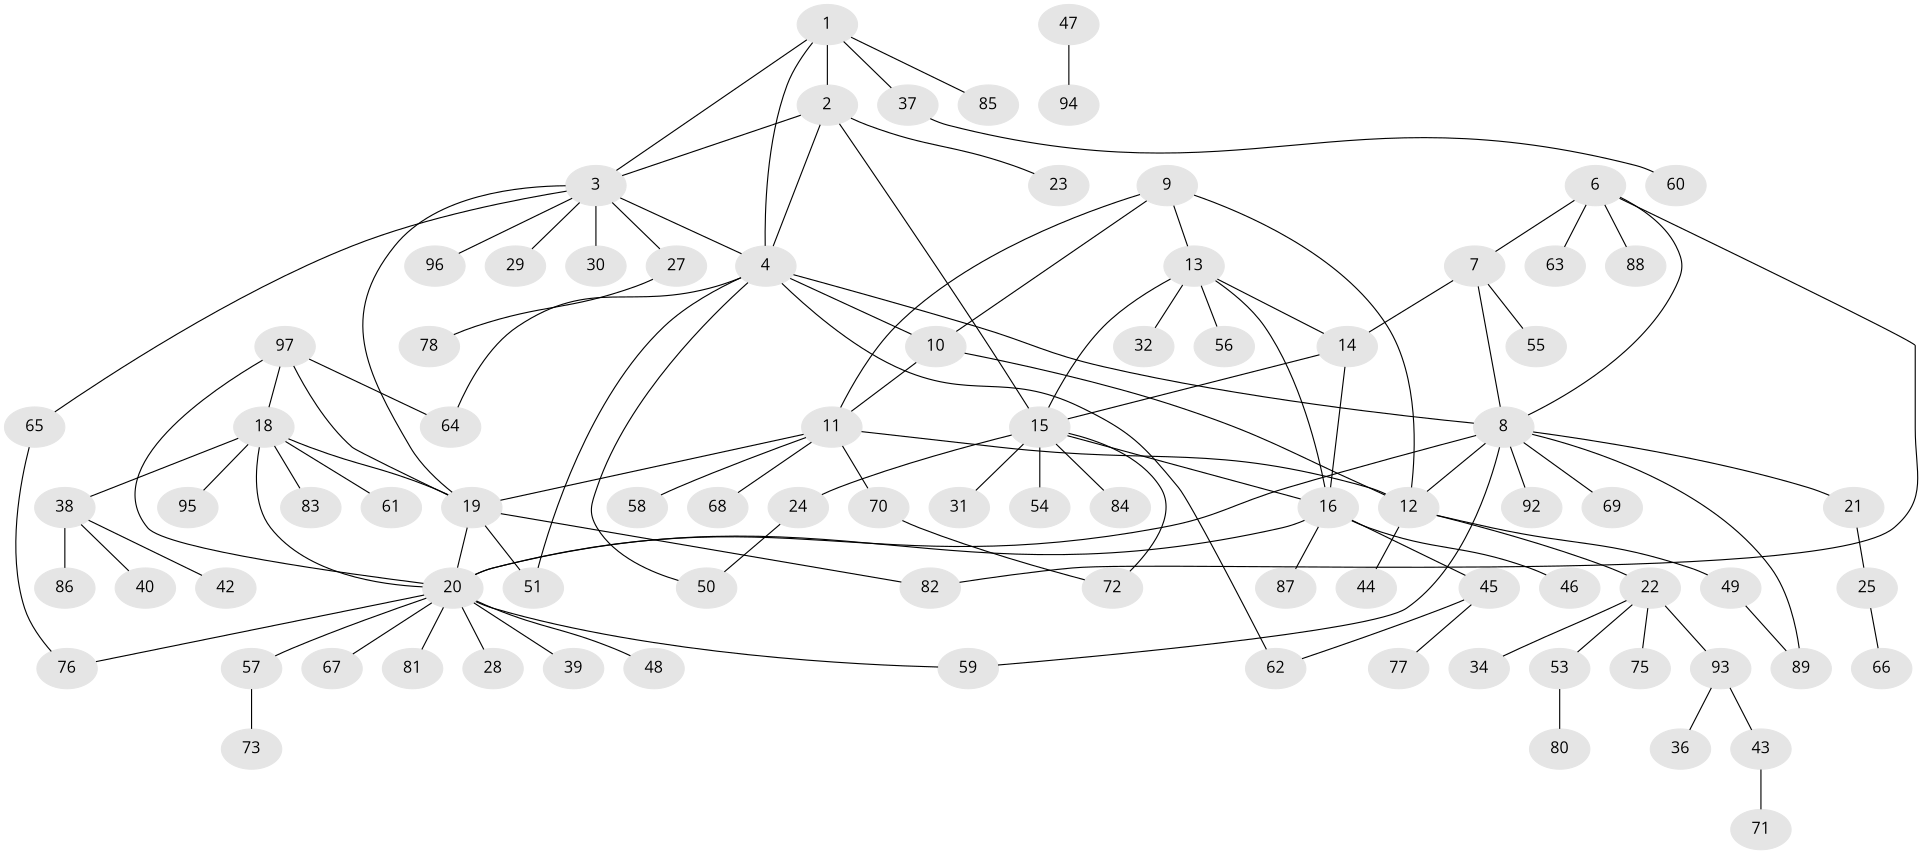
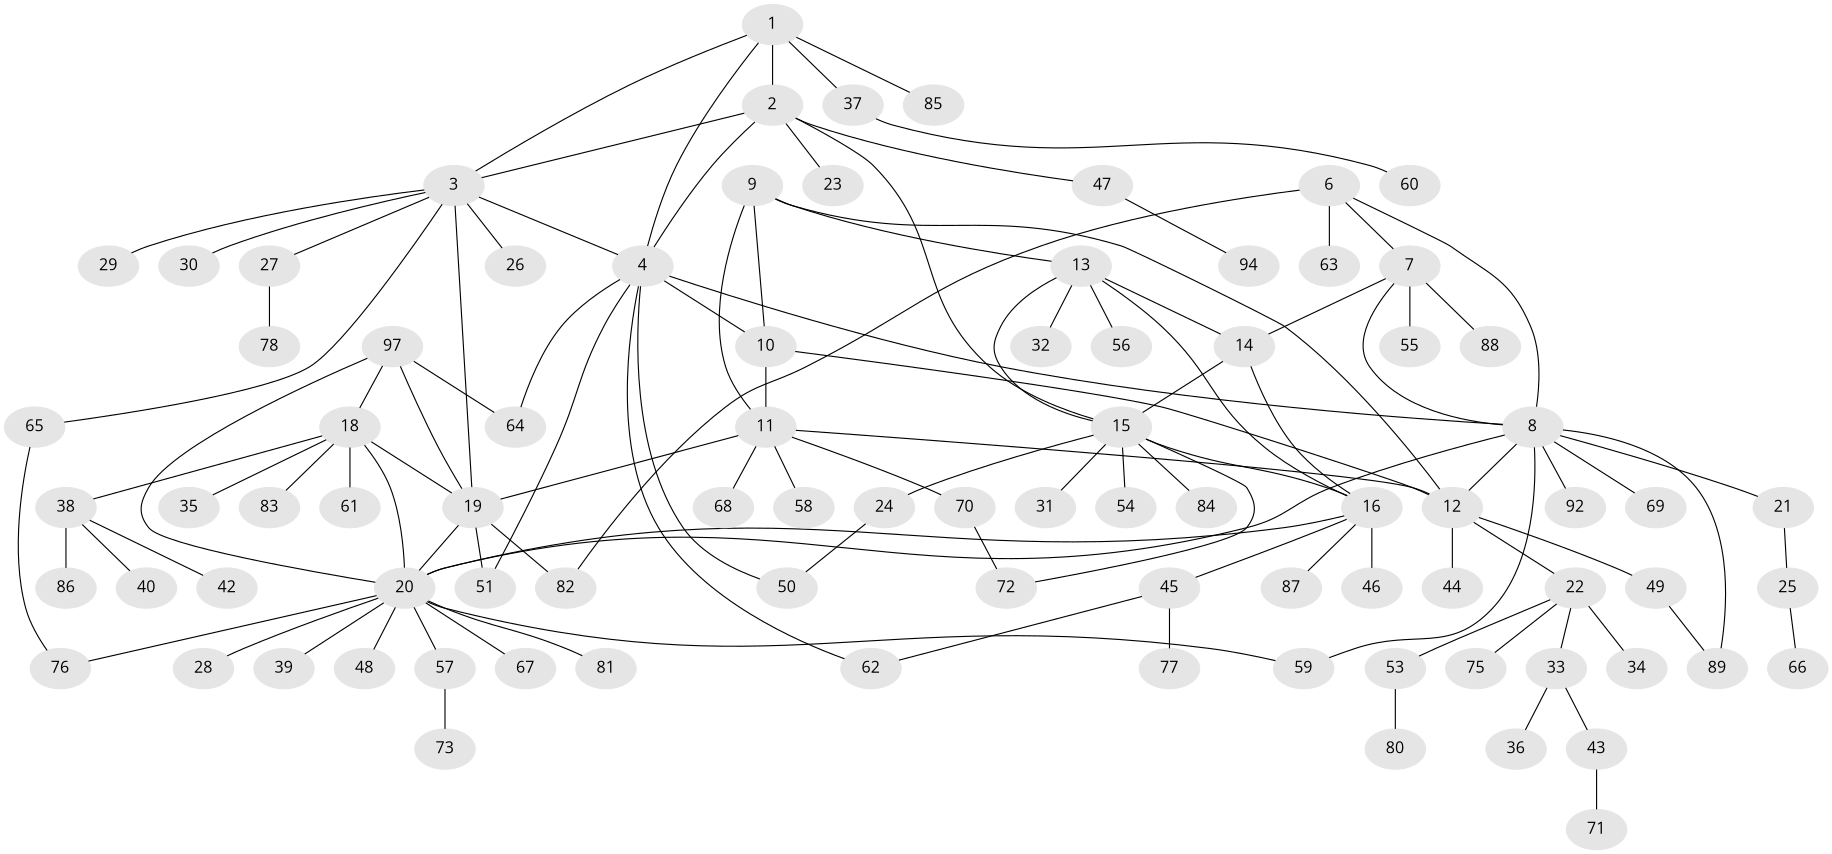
none -> (933, 157)
(1616, 226) -> (1450, 306)
(435, 266) -> (515, 266)
(188, 508) -> (189, 508)
(1721, 669) -> (1556, 669)
